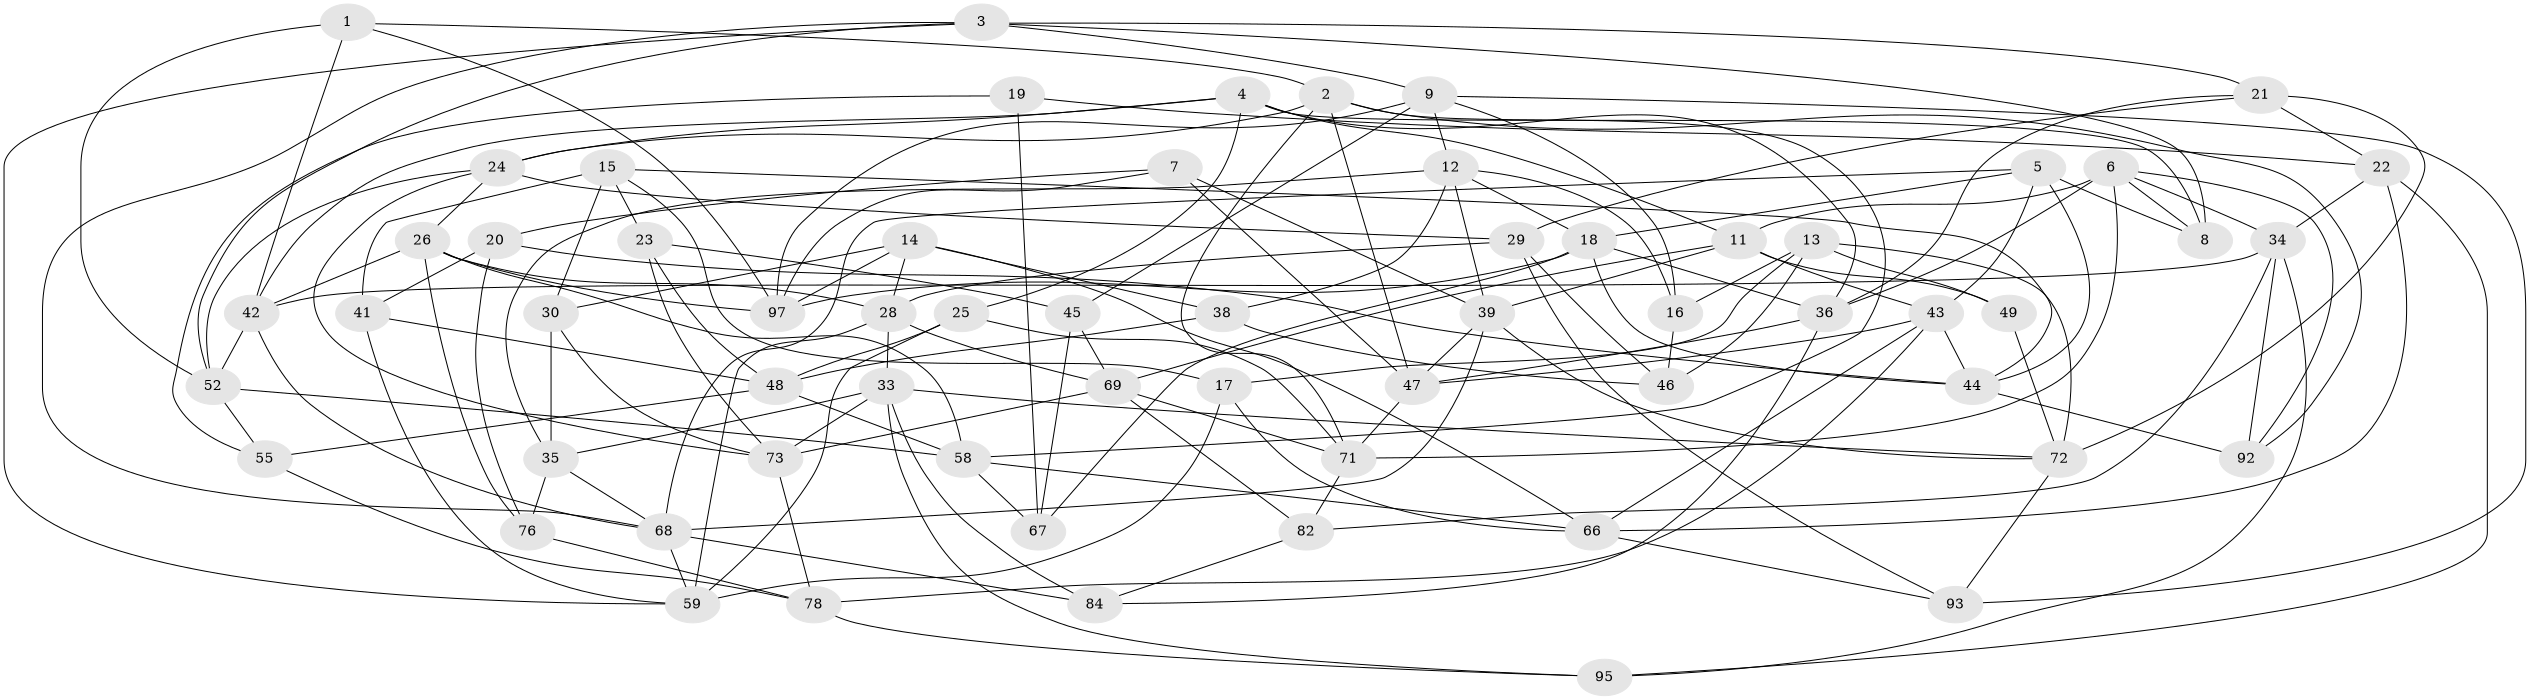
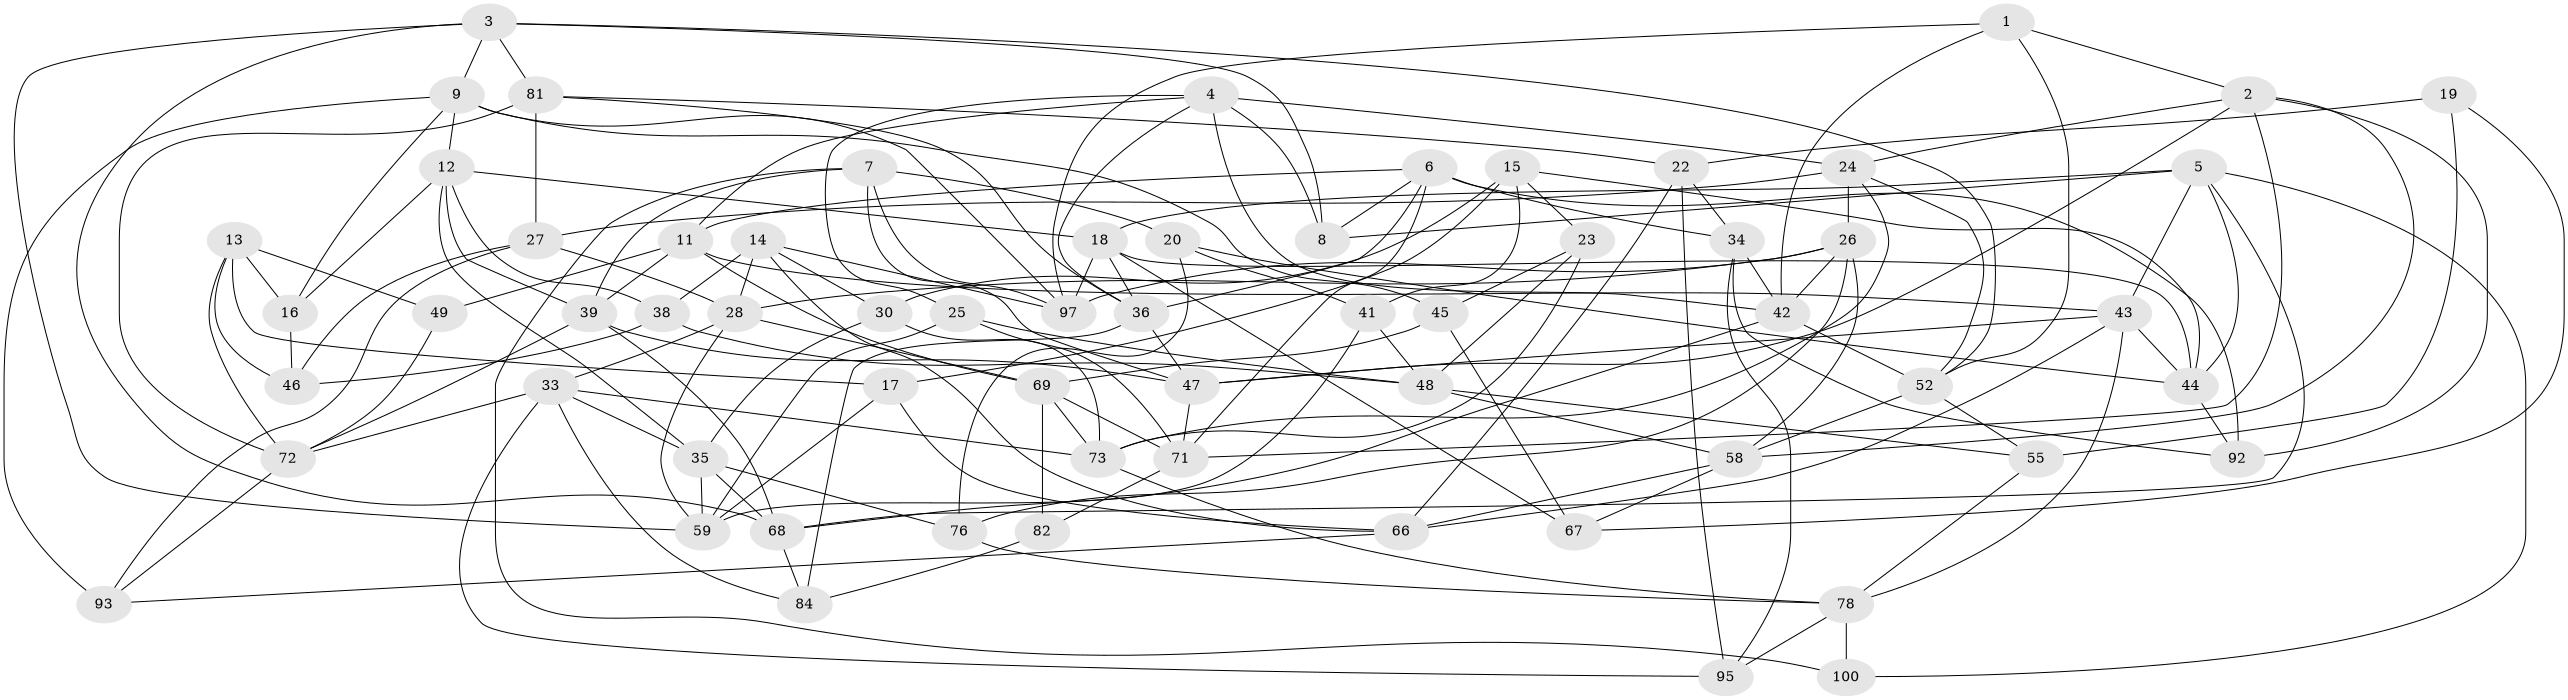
(2261, 95) -> (536, 95)
(1517, 241) -> (536, 241)
(1858, 503) -> none
(676, 563) -> (702, 496)
none -> (1846, 677)
